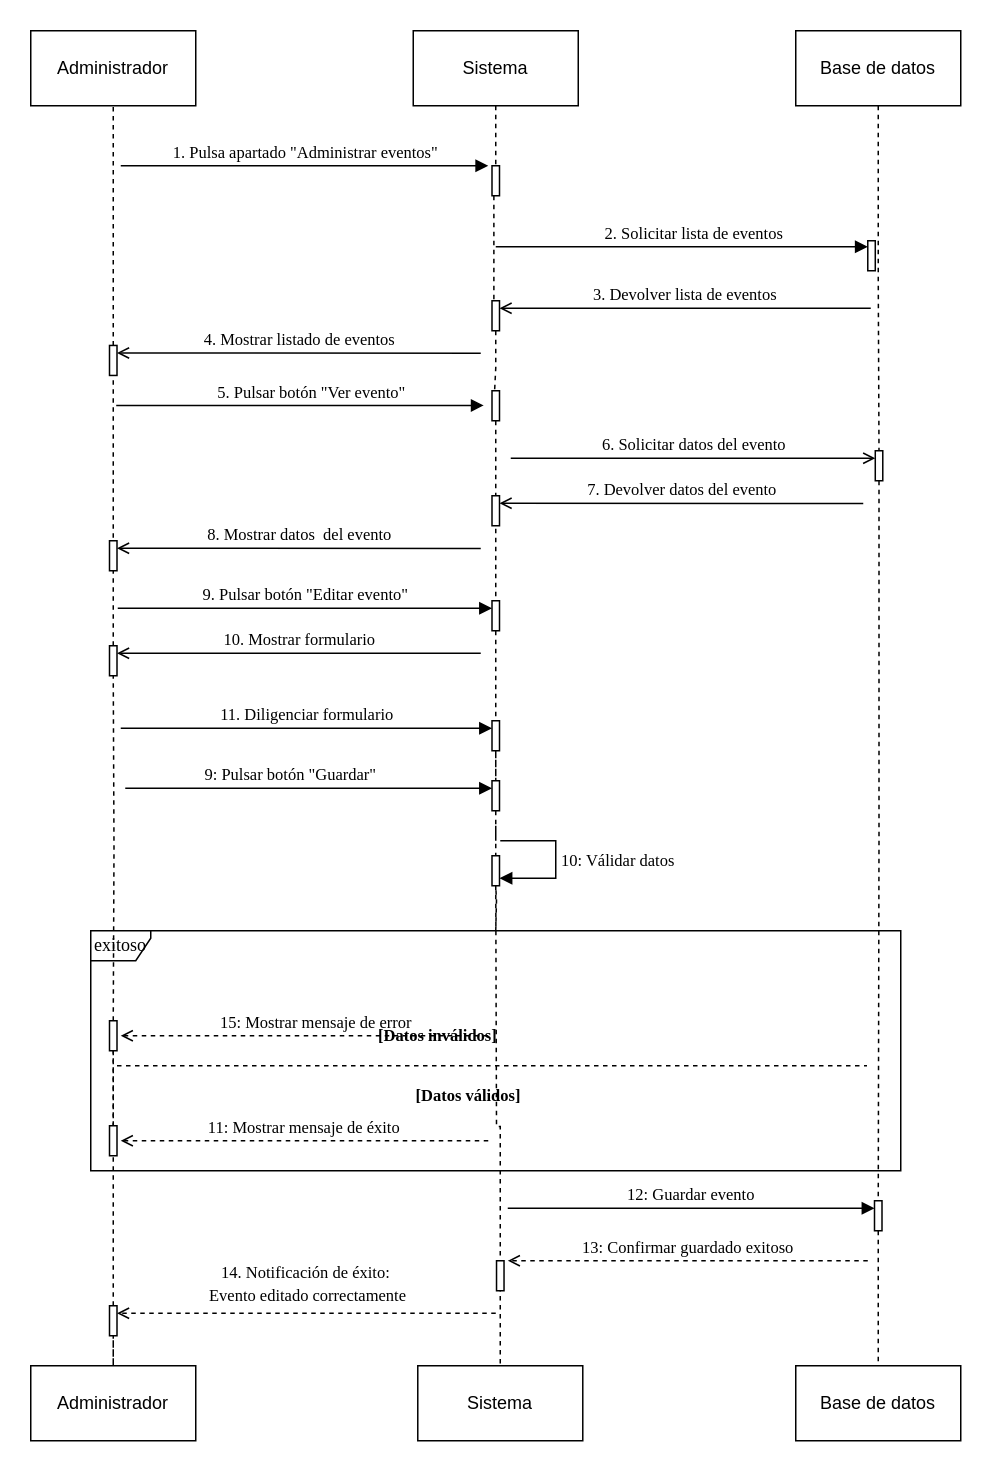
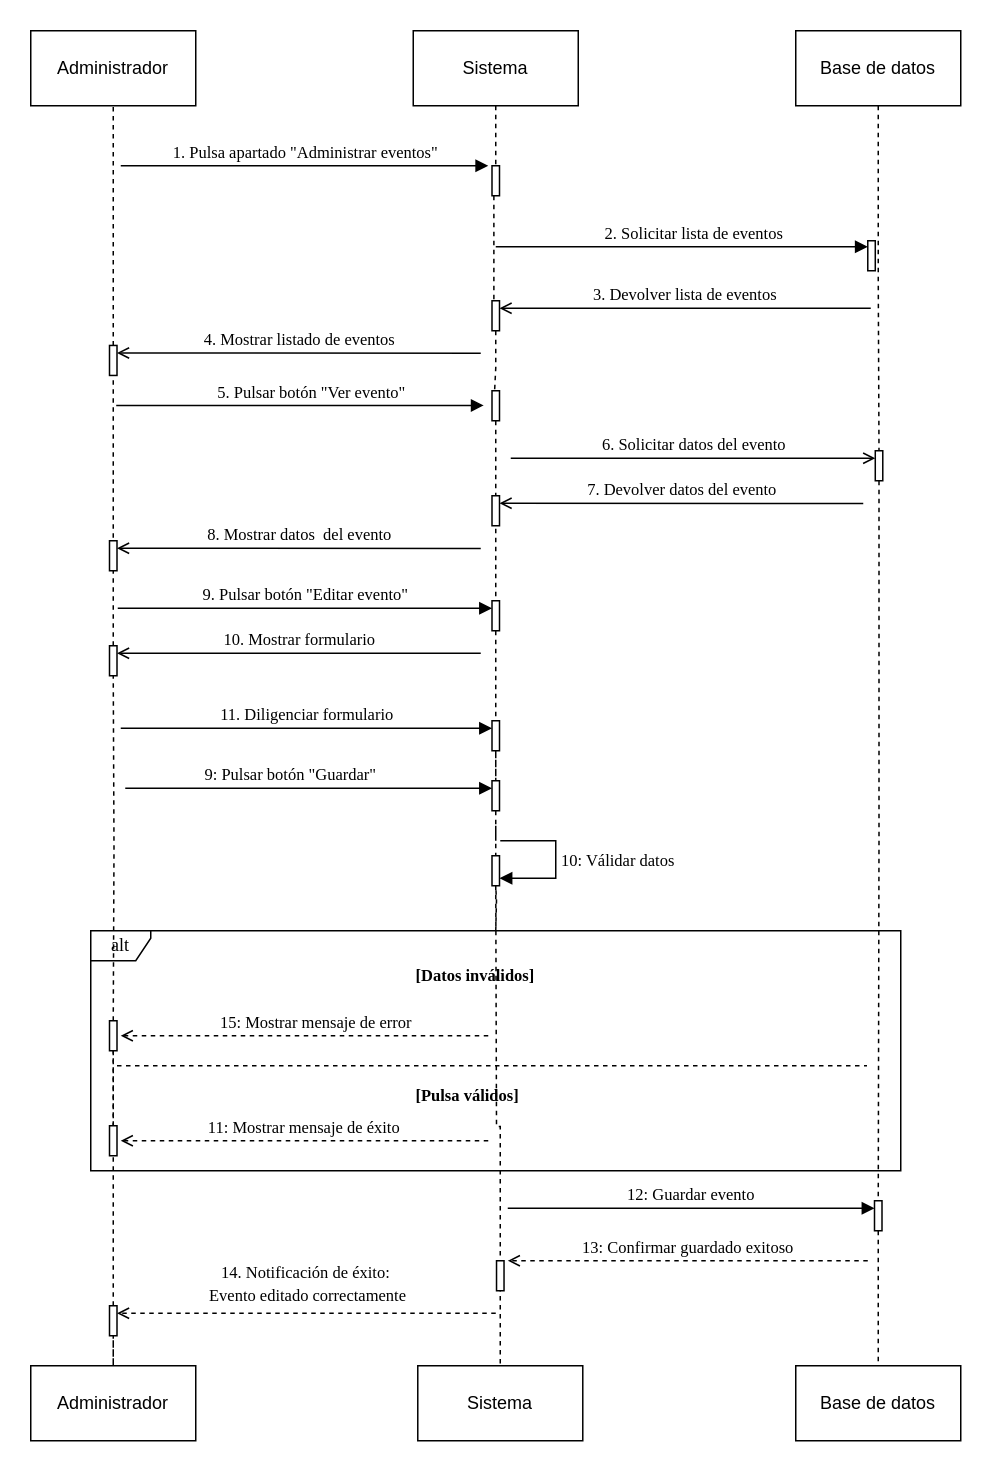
(121, 946) -> (121, 946)
(464, 1036) -> (501, 976)
(479, 1096) -> (477, 1096)
